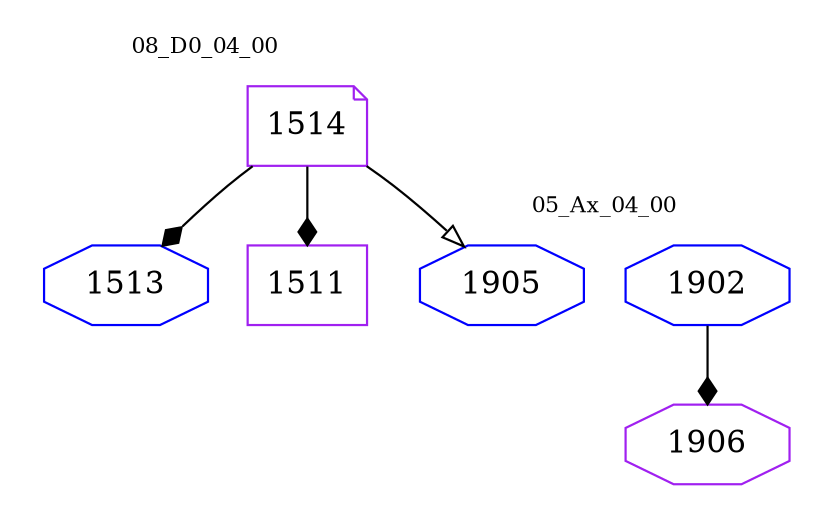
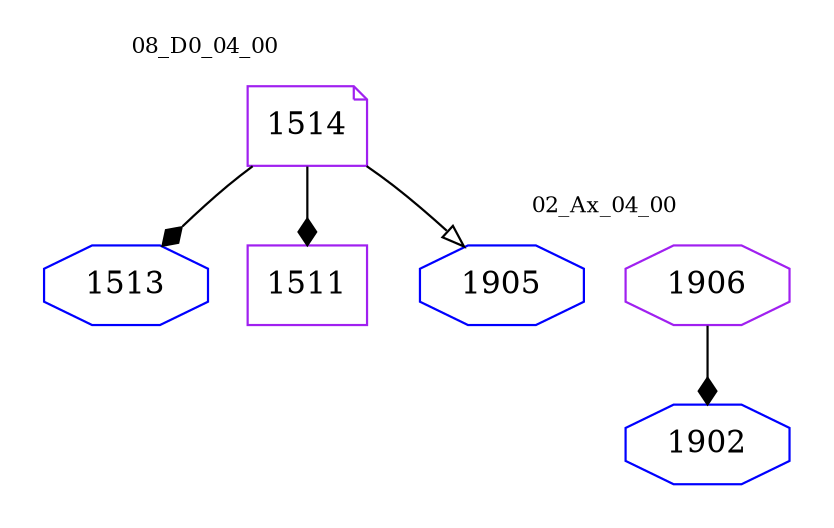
(605, 207) -> (605, 207)
(708, 352) -> (708, 352)
